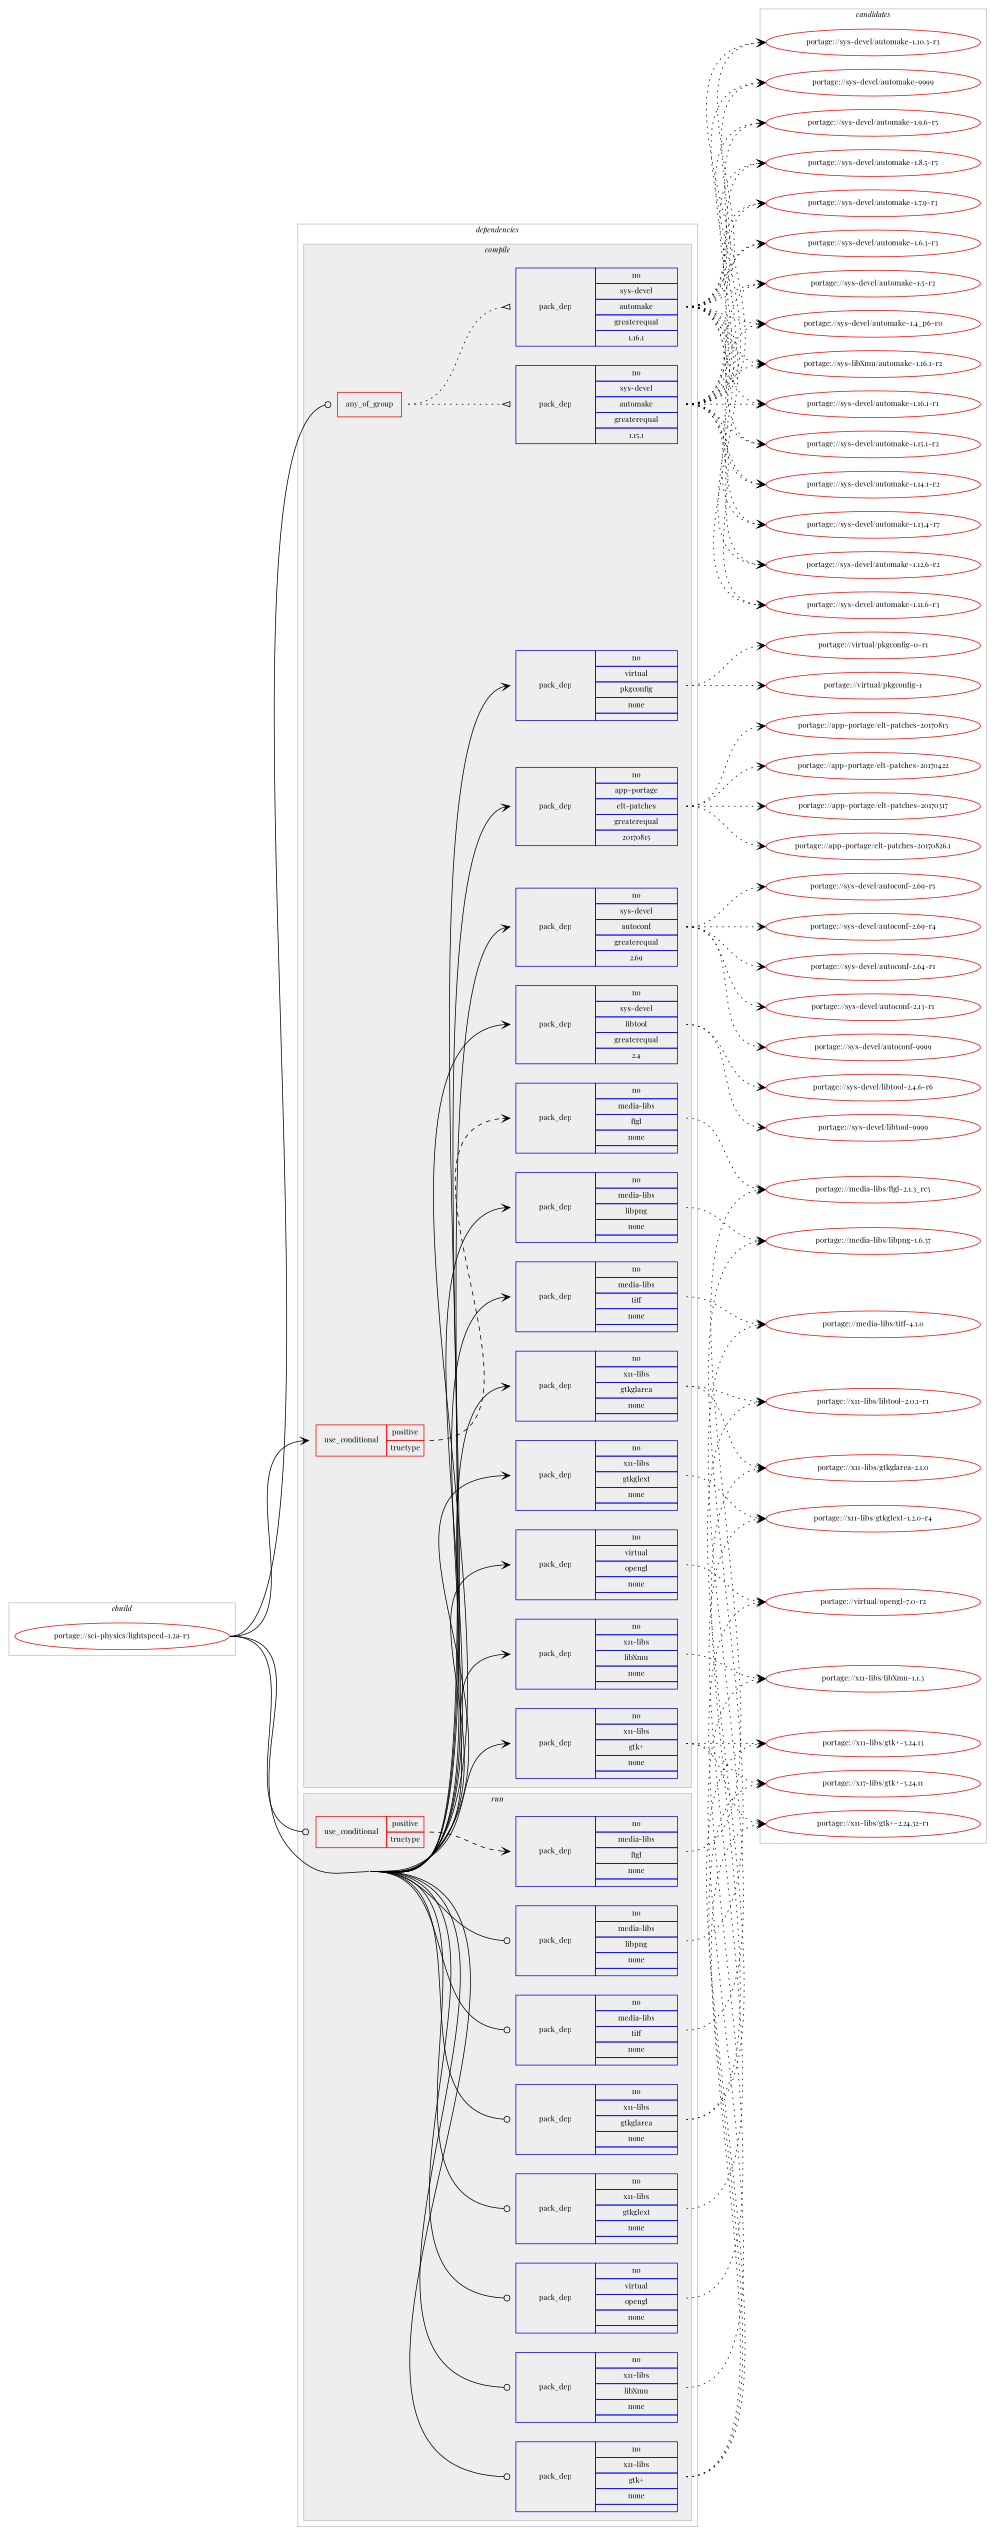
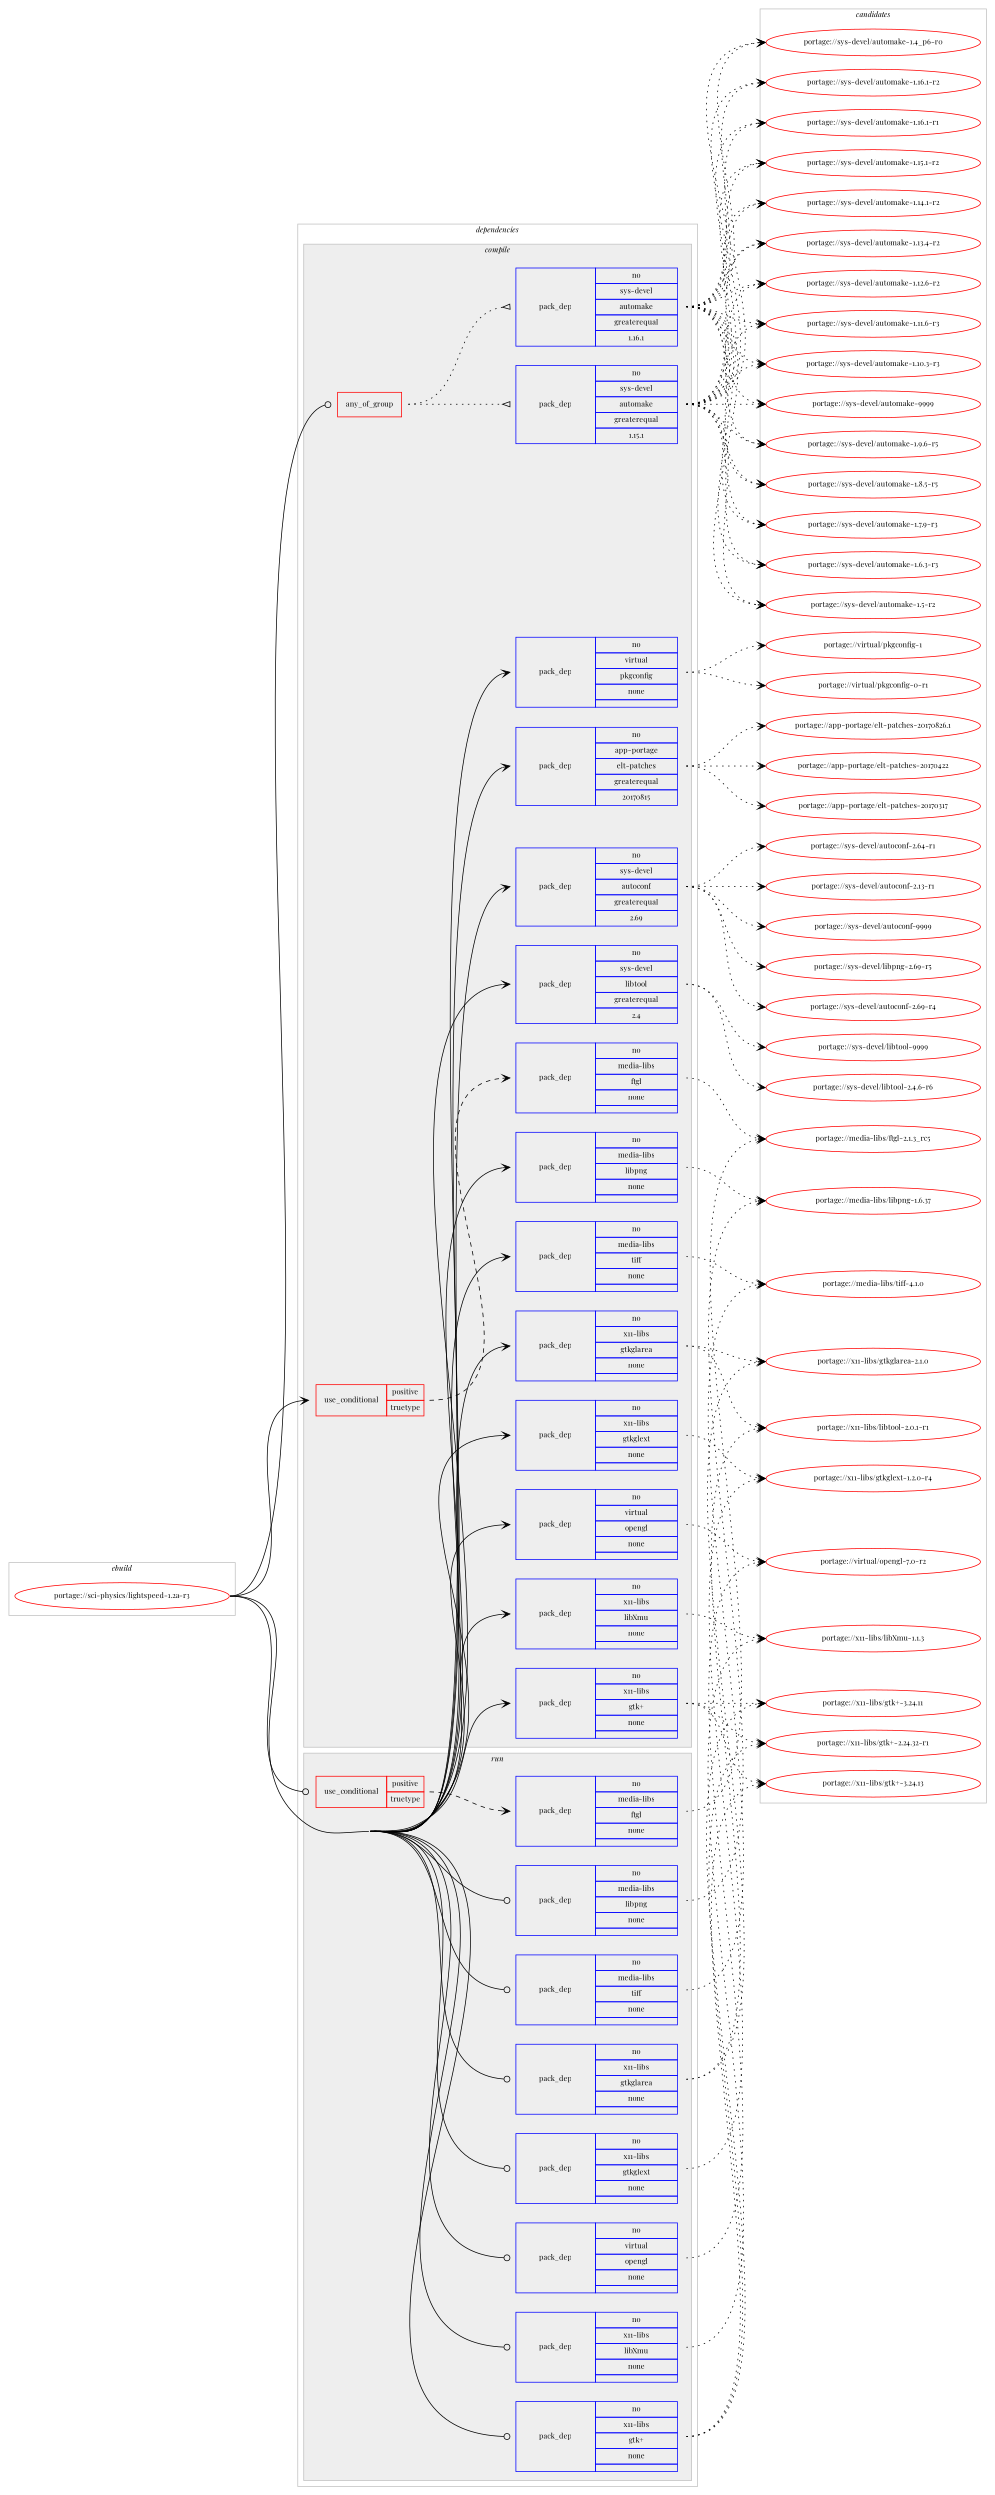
(873, 364) -> (873, 83)
(873, 525) -> (873, 243)
(873, 726) -> none
(873, 887) -> (873, 967)
(873, 1784) -> (873, 1703)
